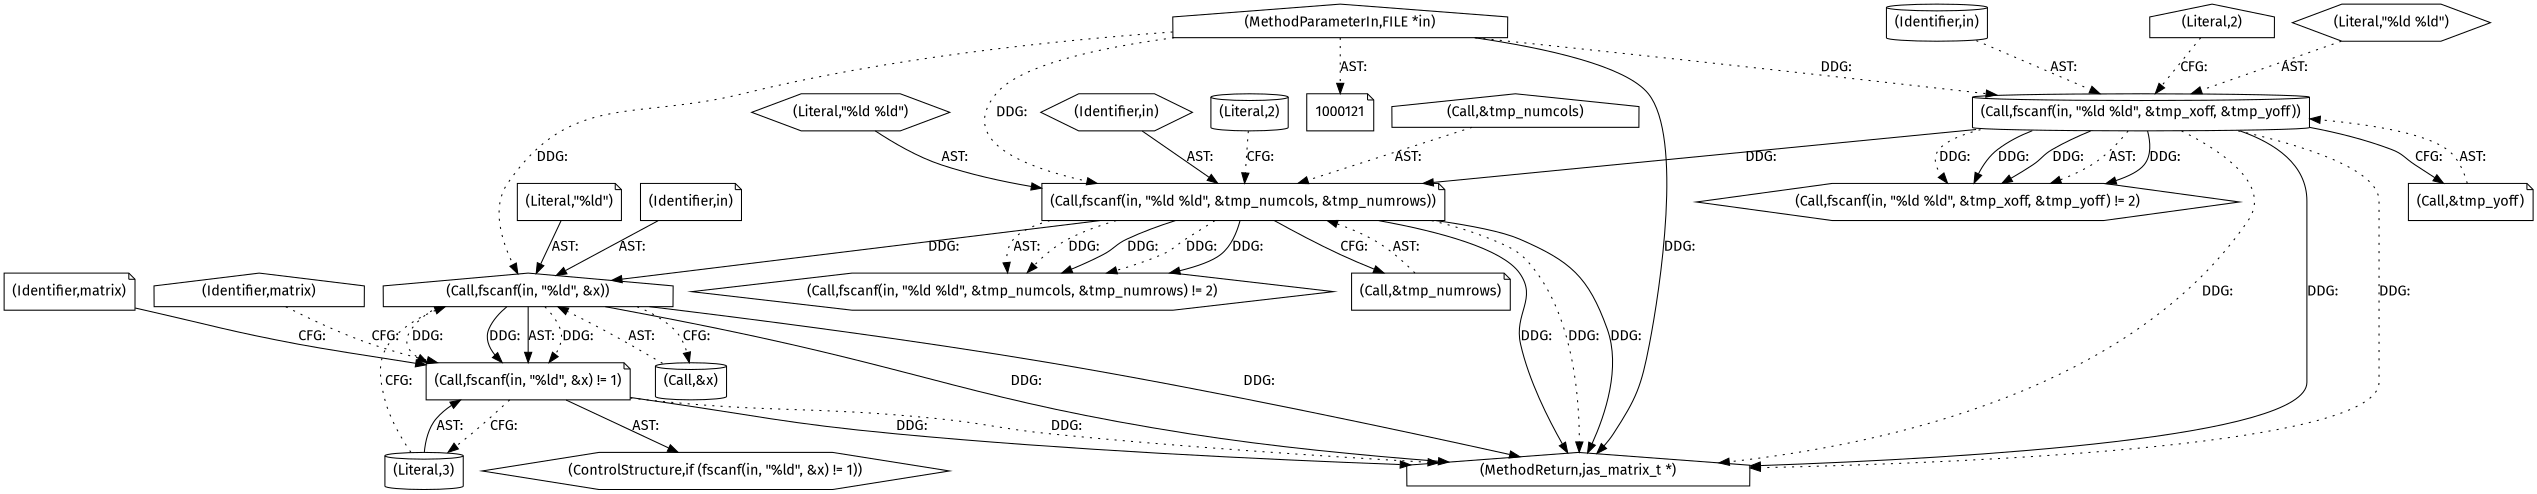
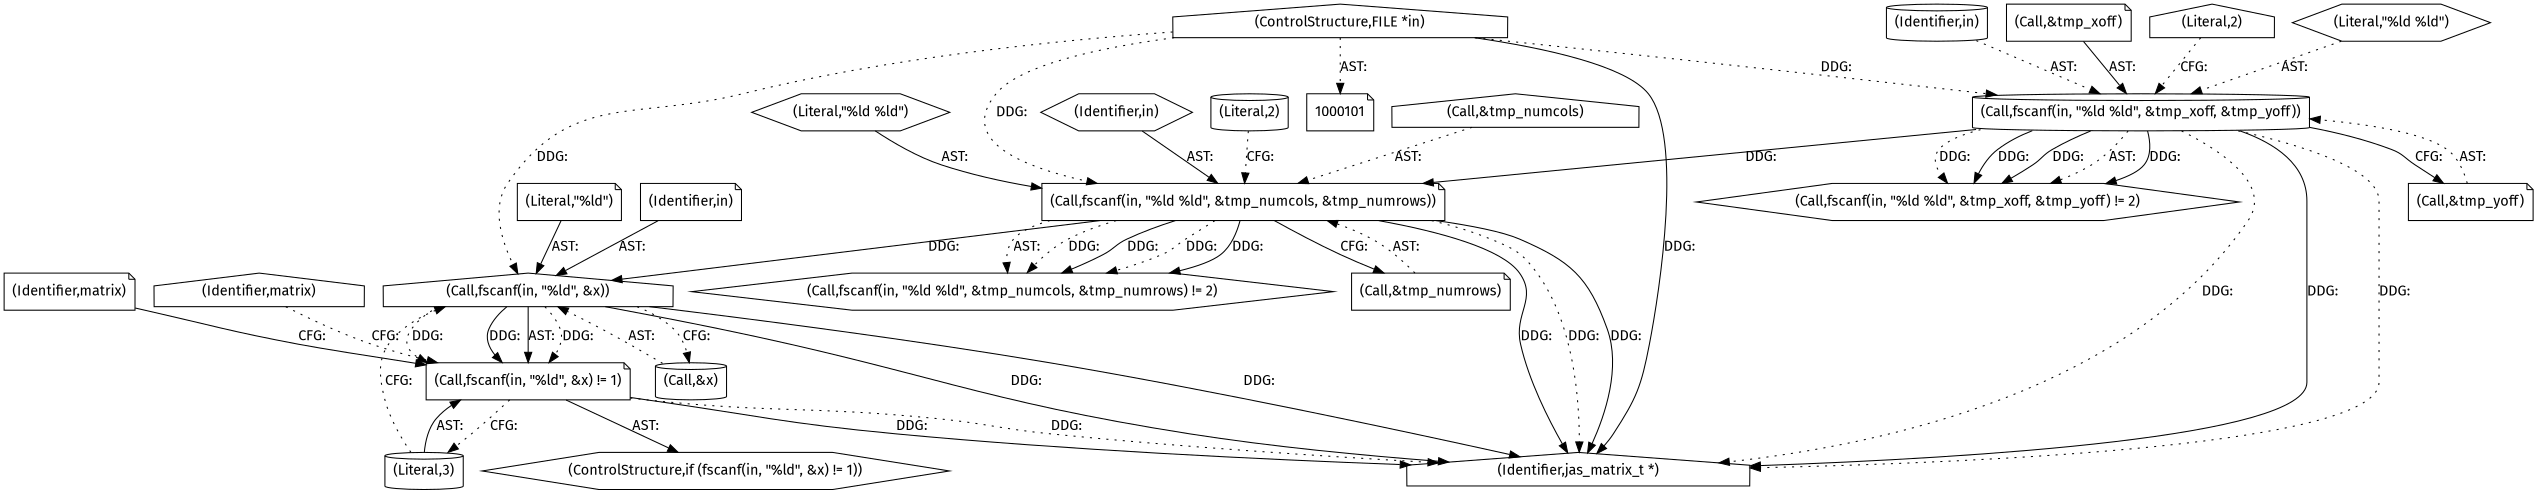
(1340, 23) -> (1340, 23)
none -> (2069, 23)
(1340, 112) -> (1340, 112)
(1578, 471) -> (1578, 471)
